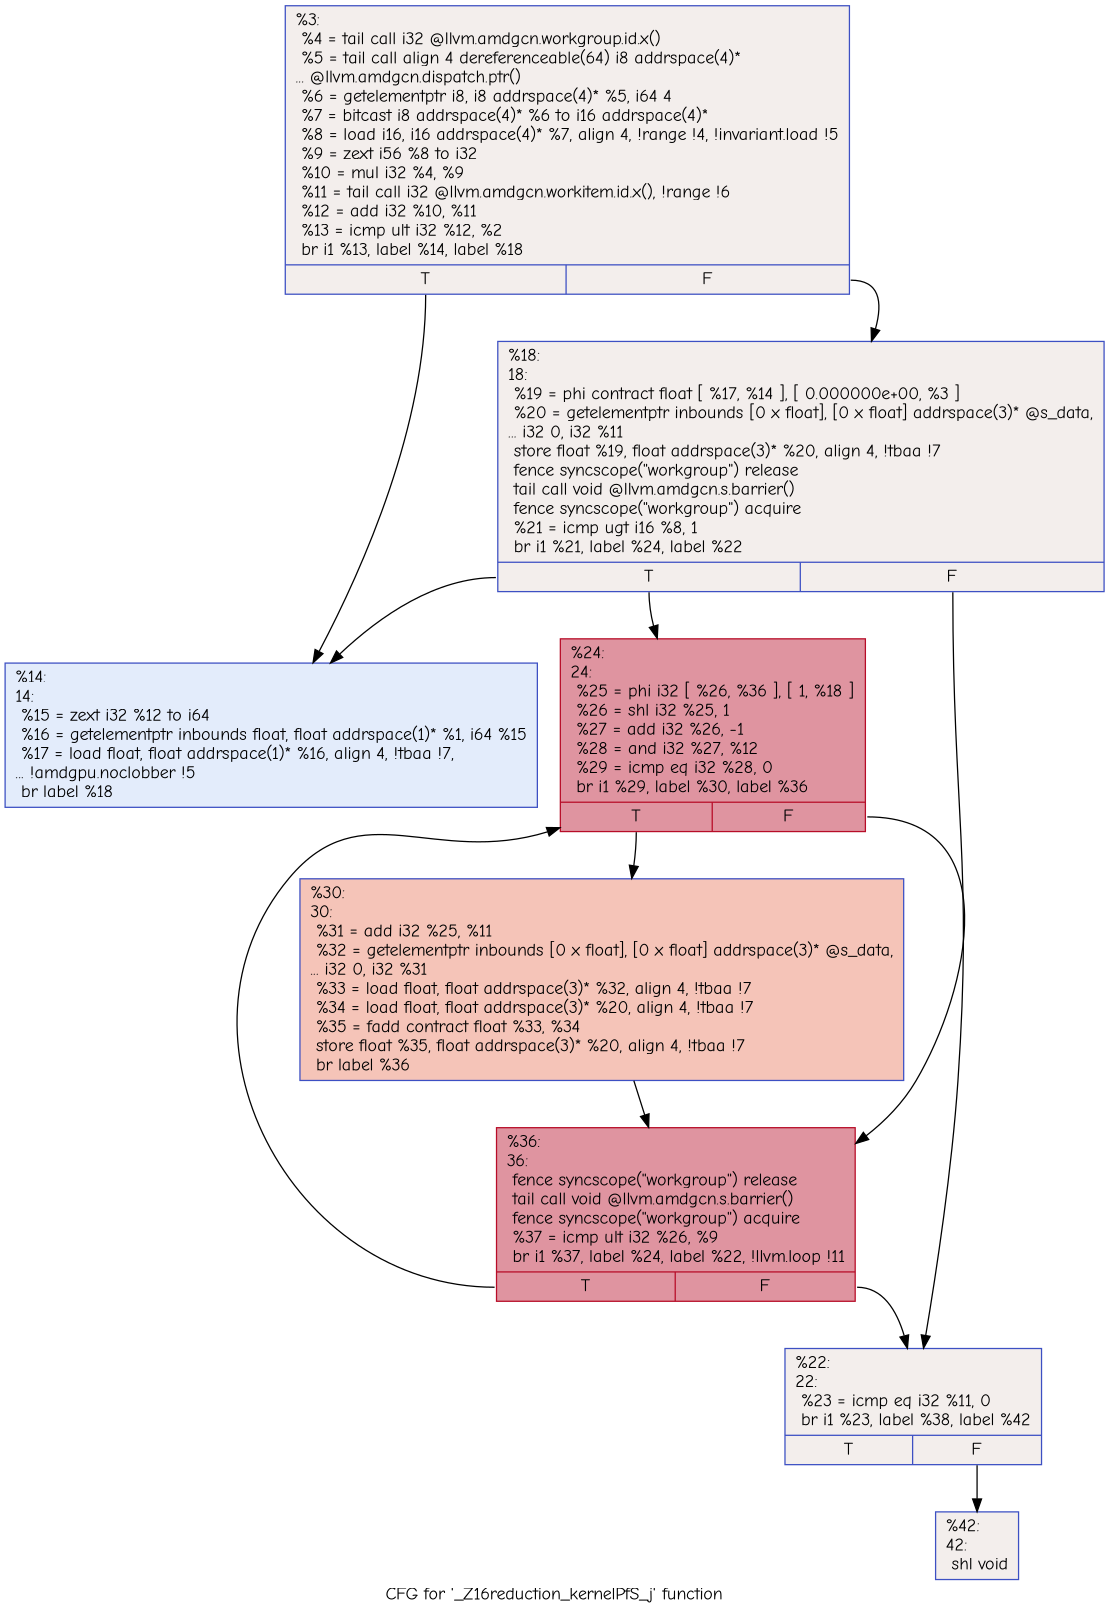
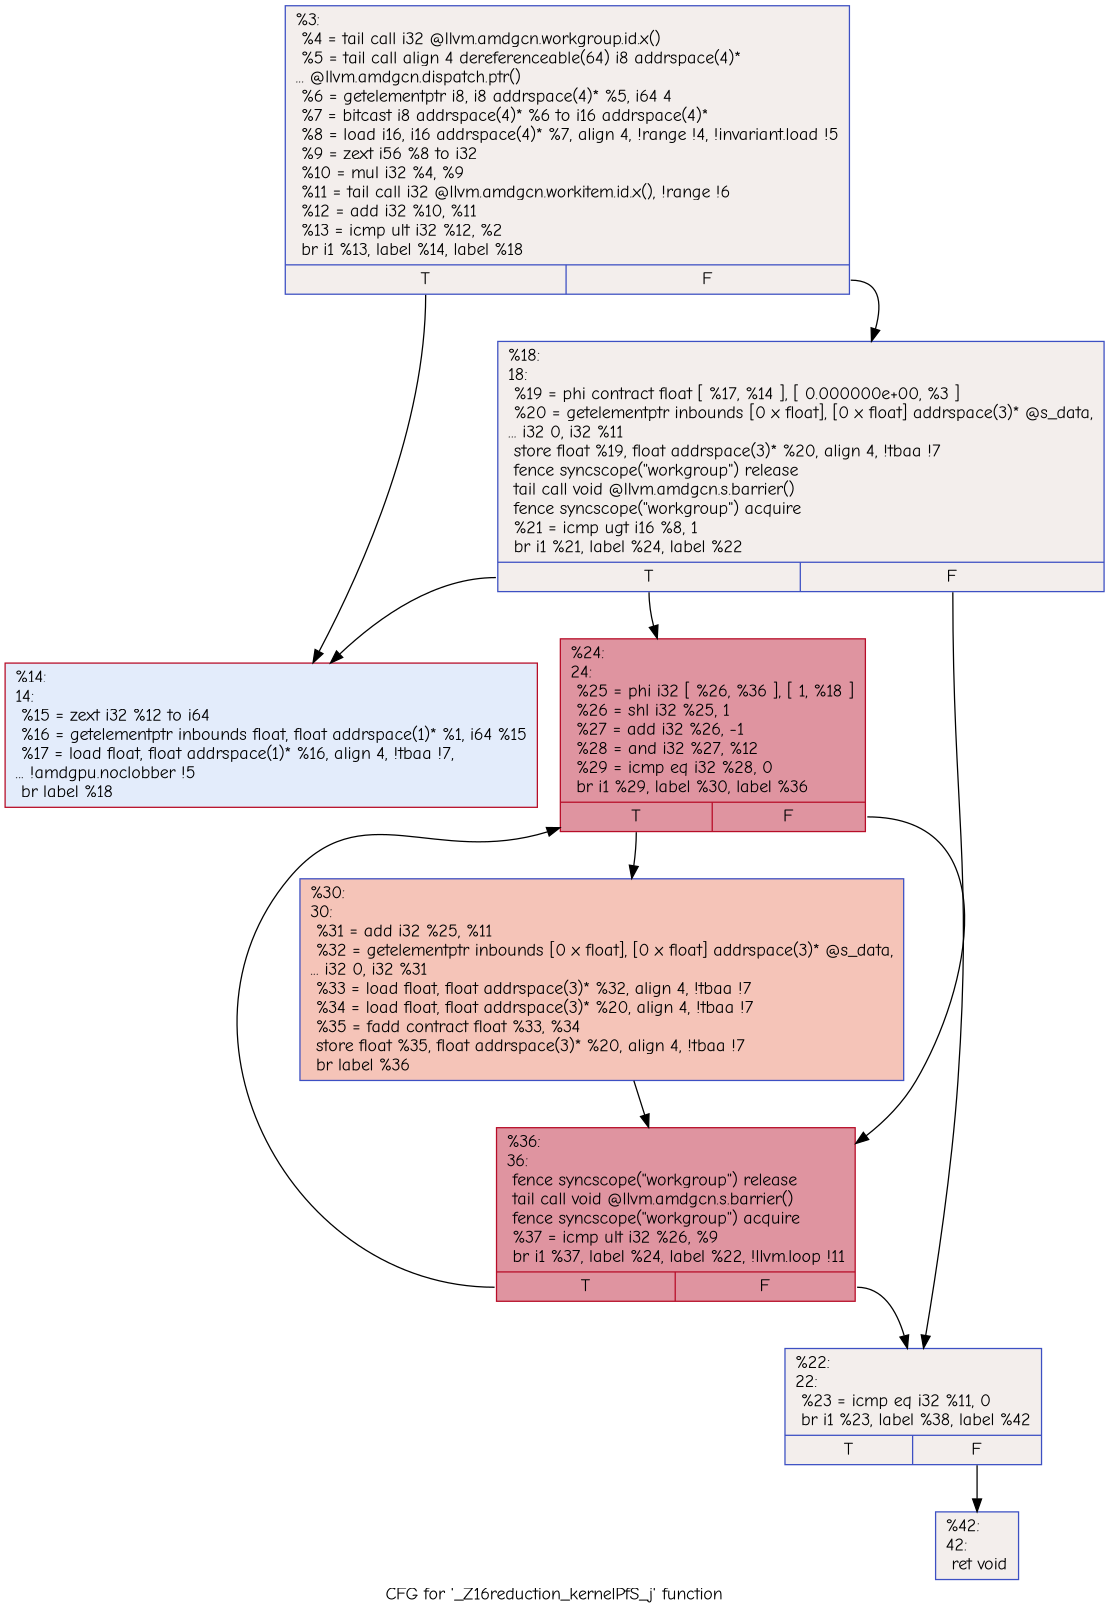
(271, 735) -> (271, 735)
(977, 1564) -> (977, 1564)
